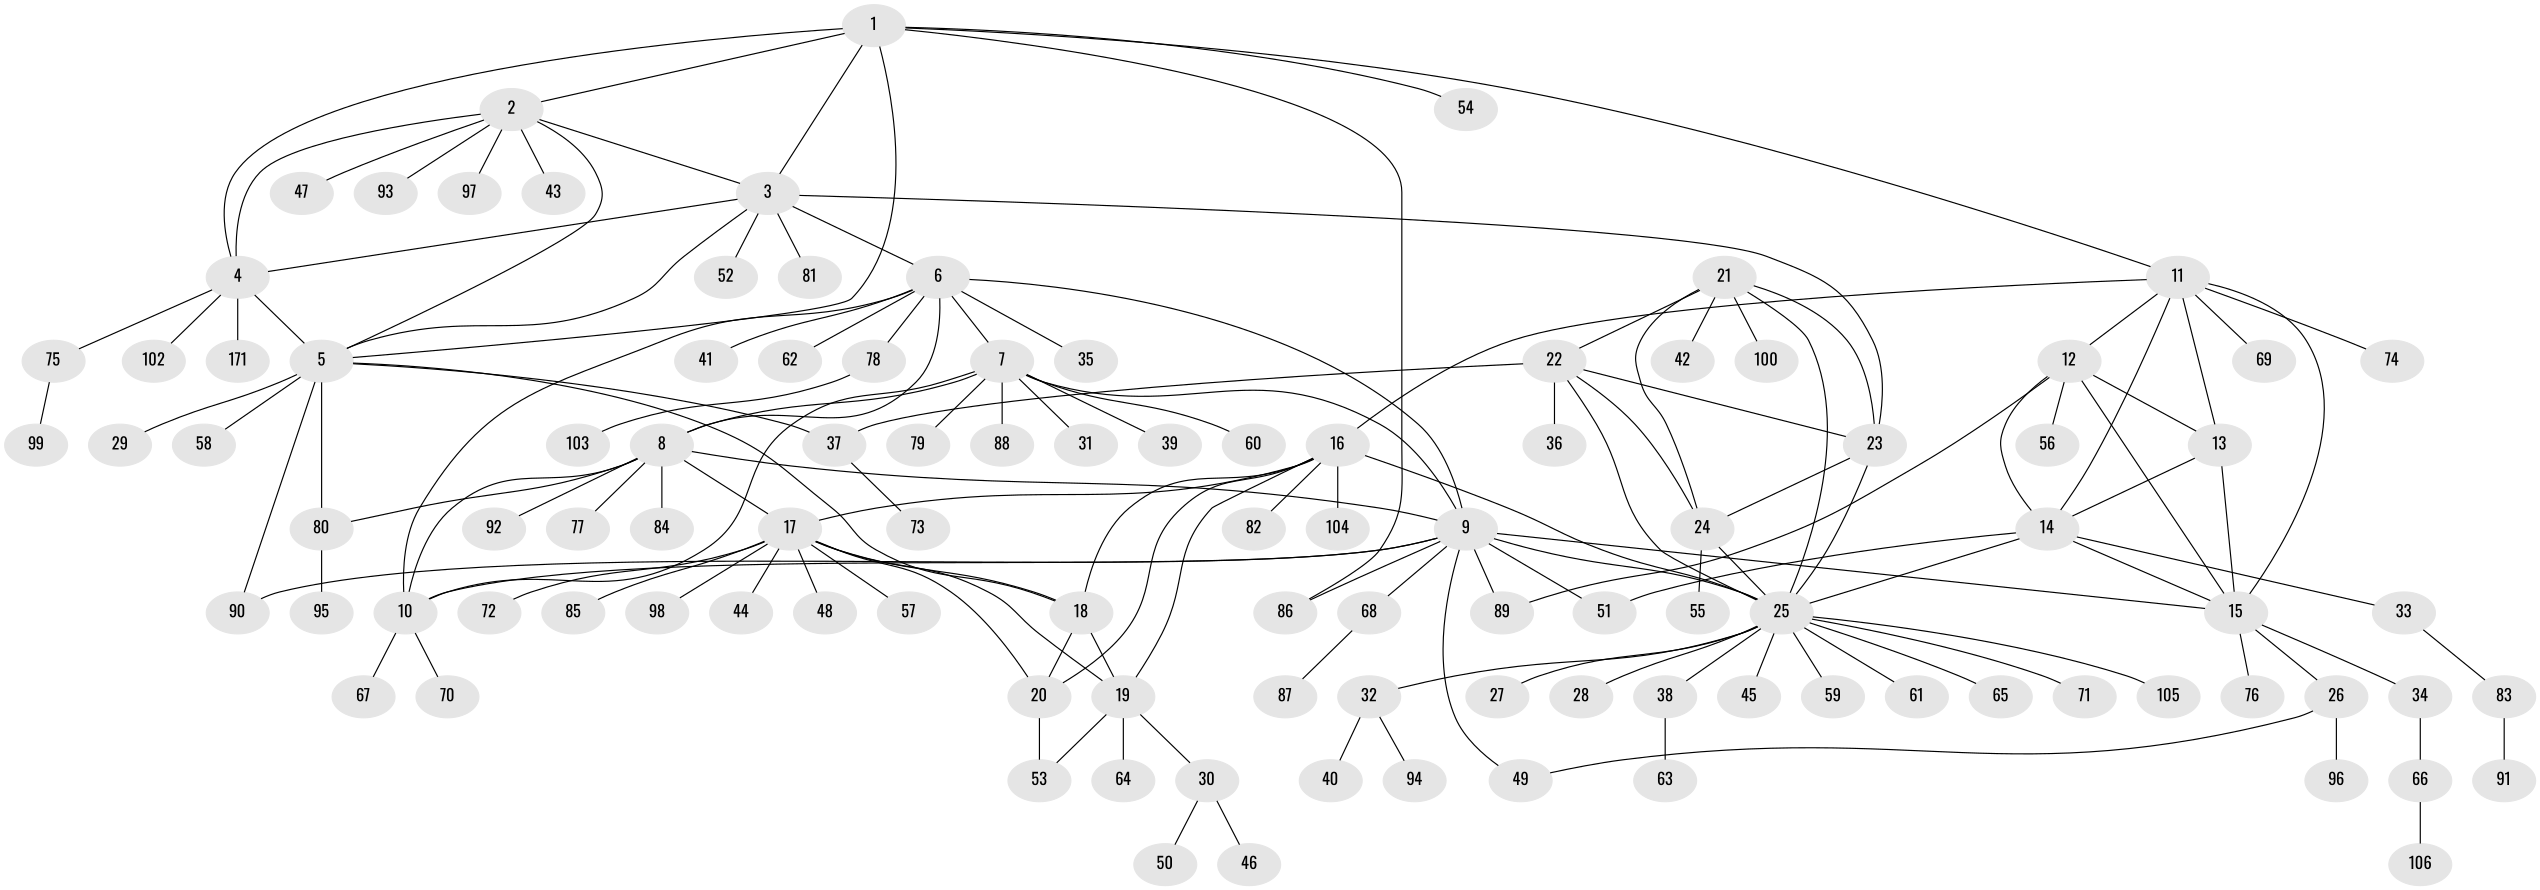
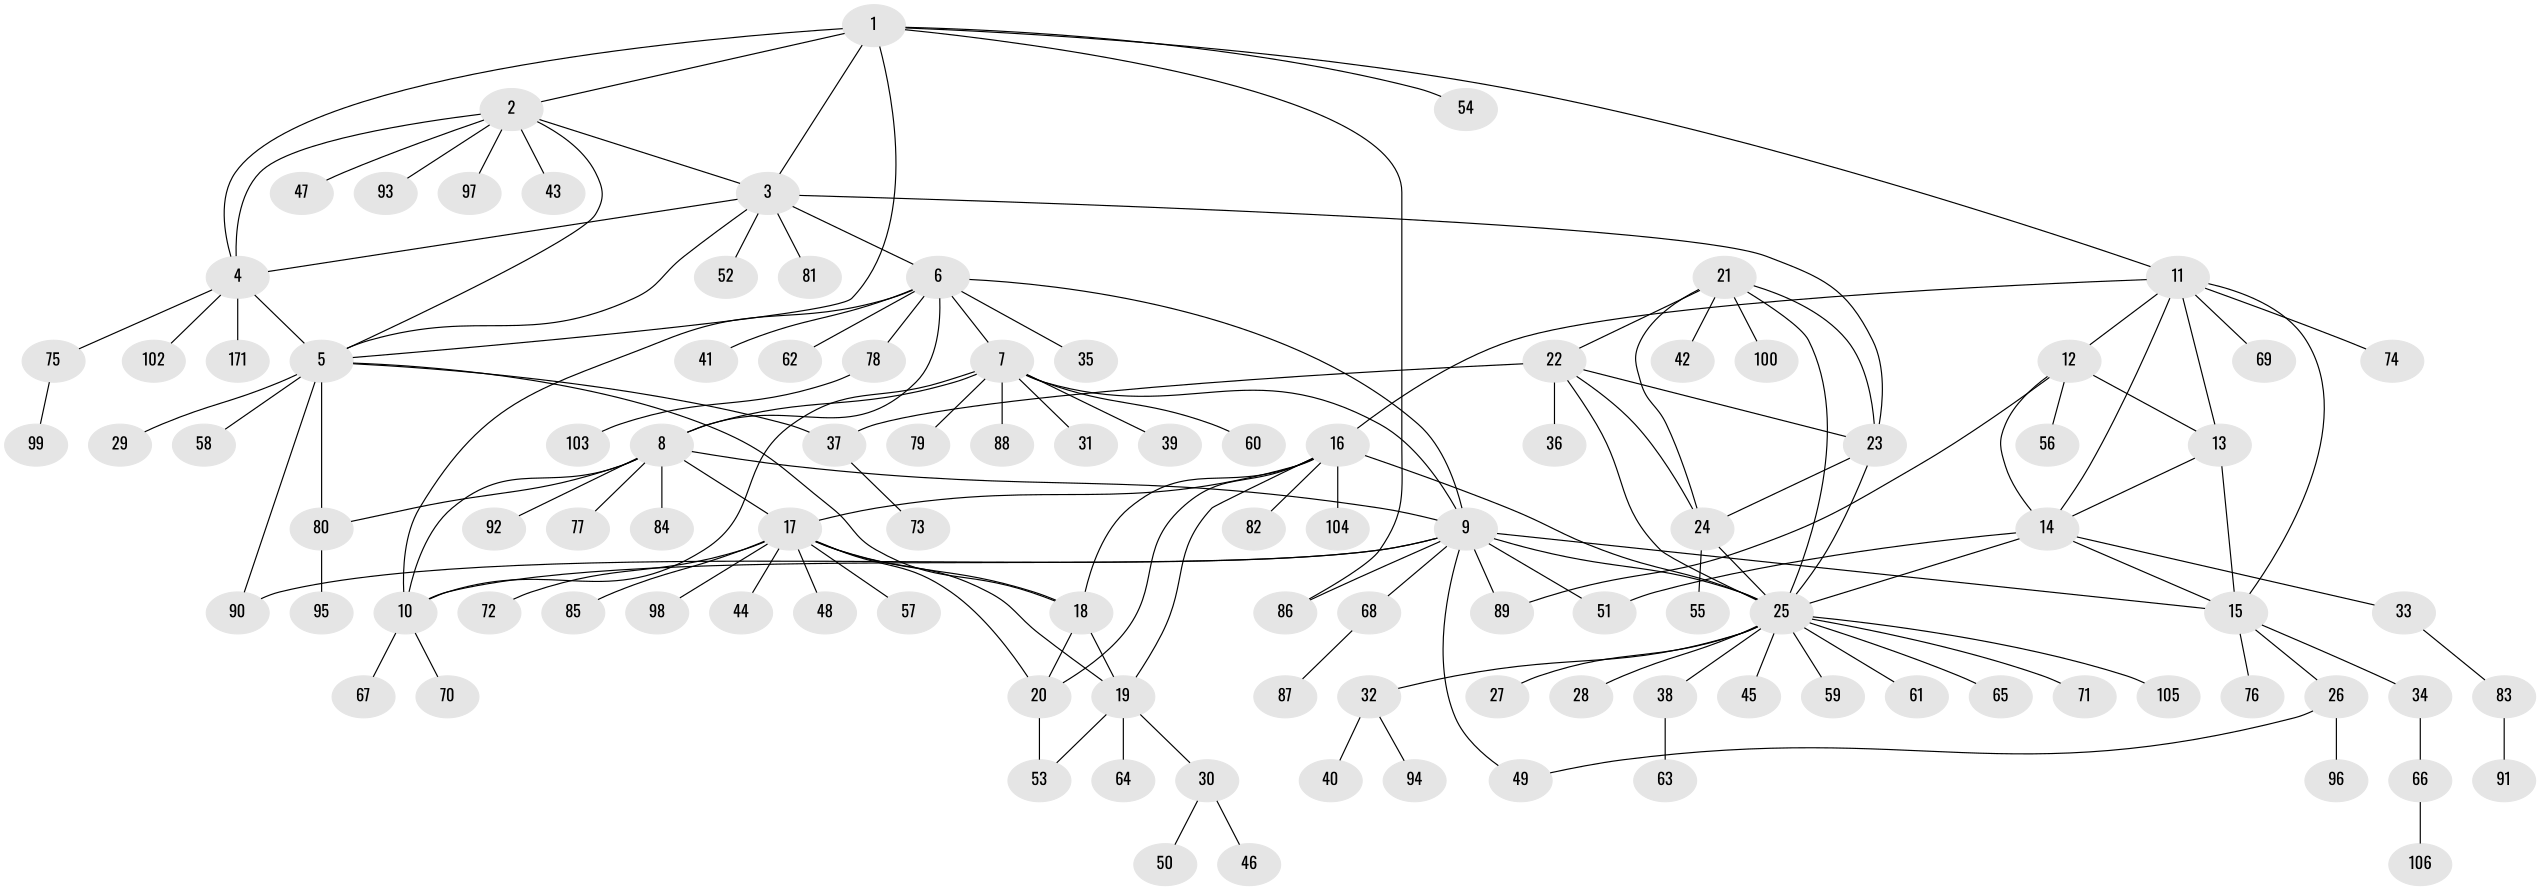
(2153, 487) -> none
